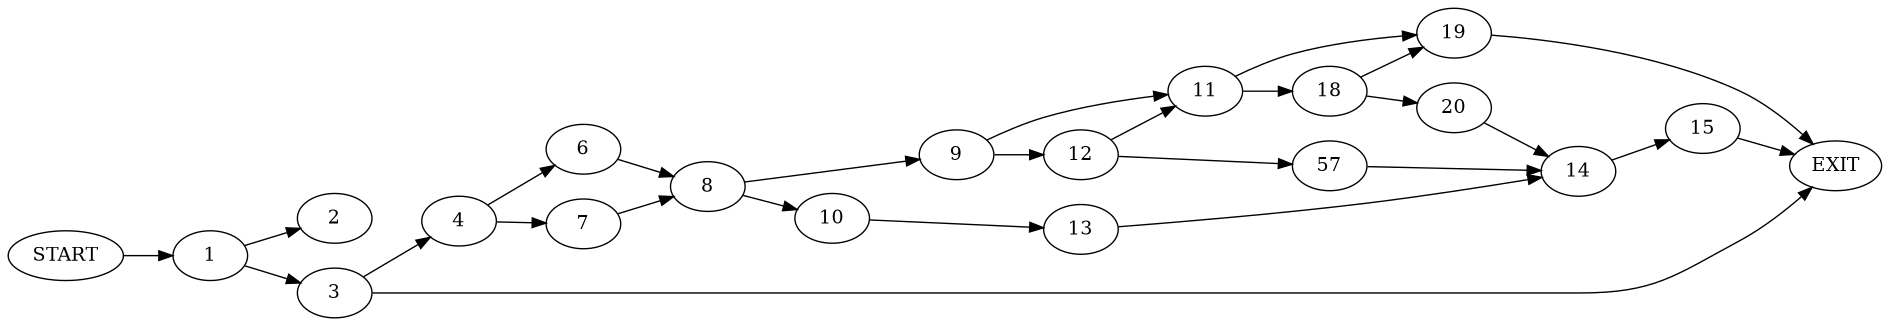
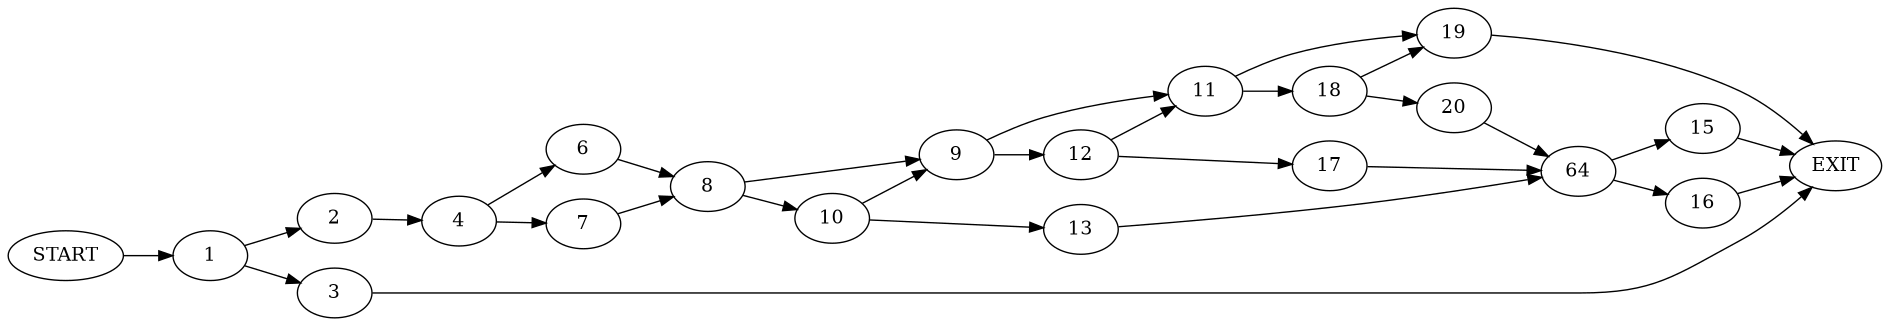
(1330, 166) -> (1330, 166)
(1578, 171) -> (1578, 171)
none -> (888, 190)
none -> (1703, 203)
(391, 261) -> (390, 220)
